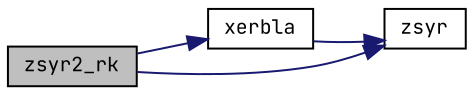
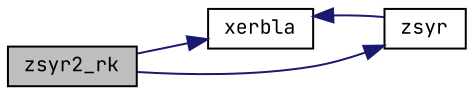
(339, 42) -> (359, 16)
